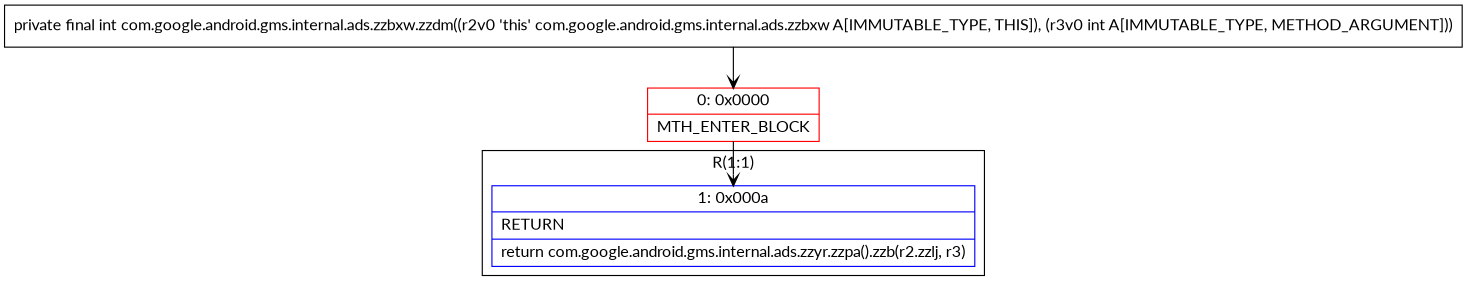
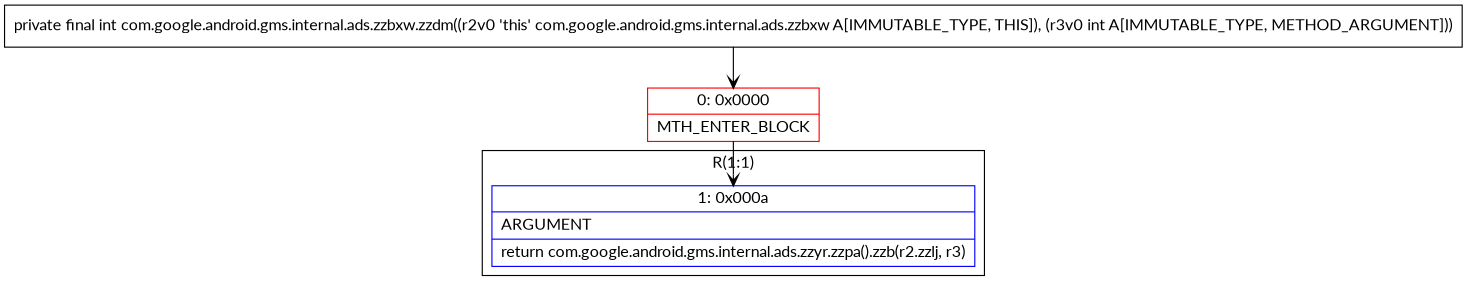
(533, 225) -> (546, 225)
